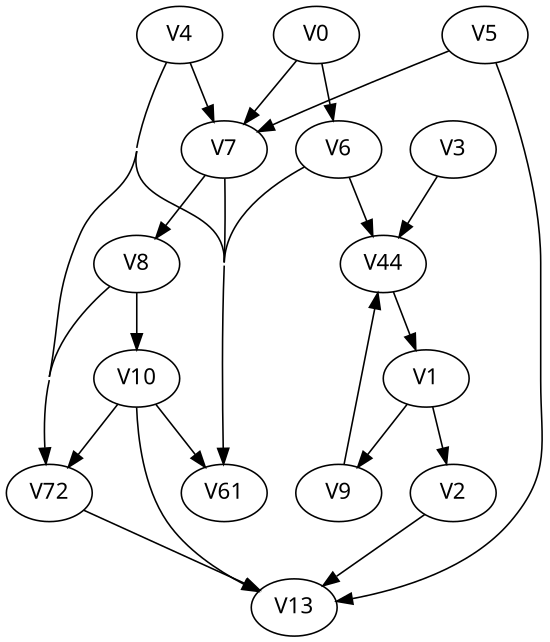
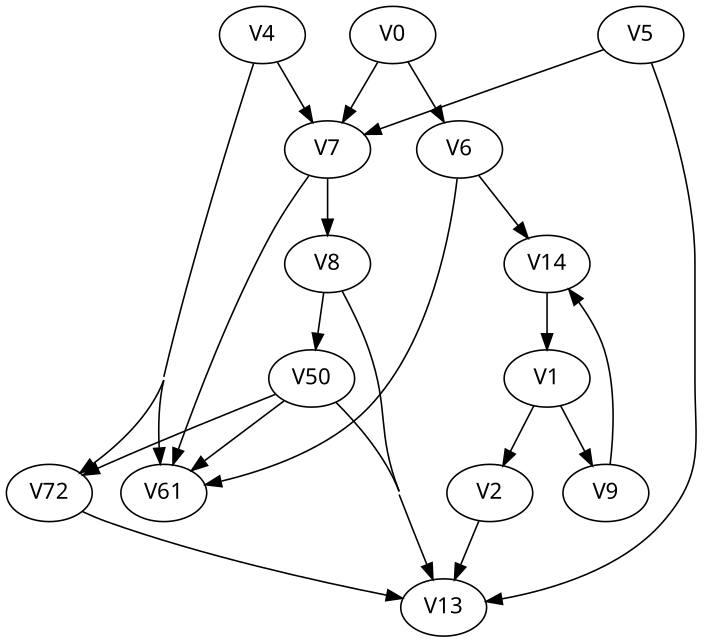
(453, 149) -> none
(383, 264) -> (547, 264)
(72, 327) -> (377, 379)
(137, 378) -> (312, 378)
